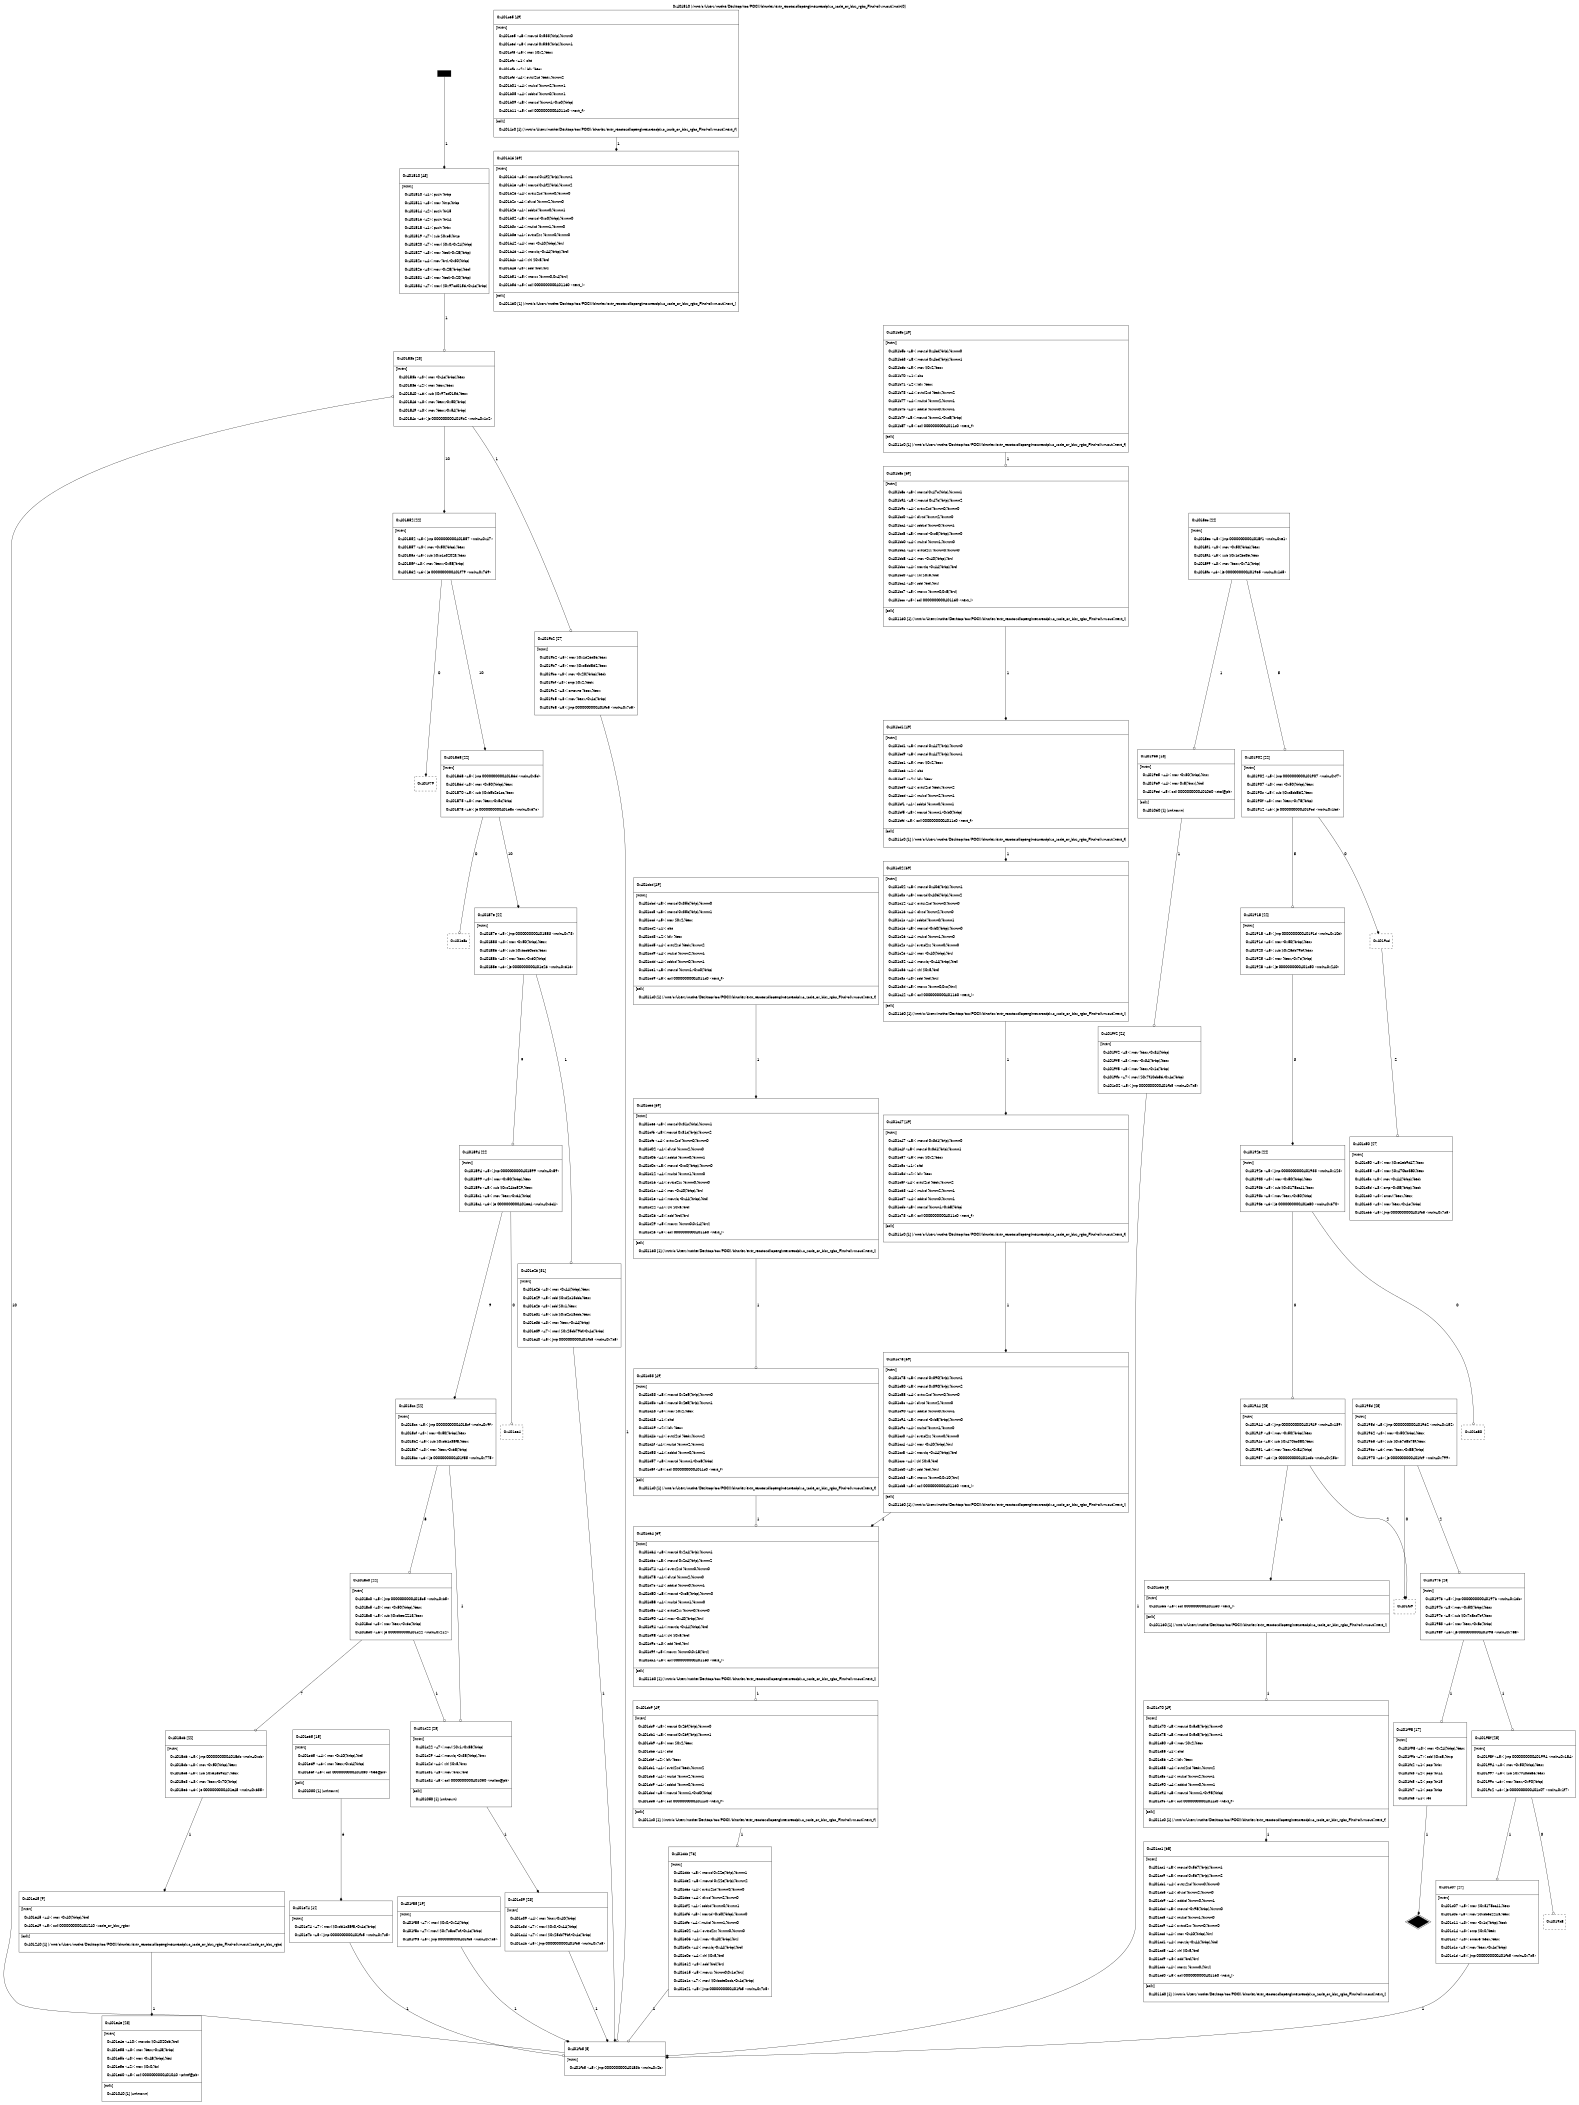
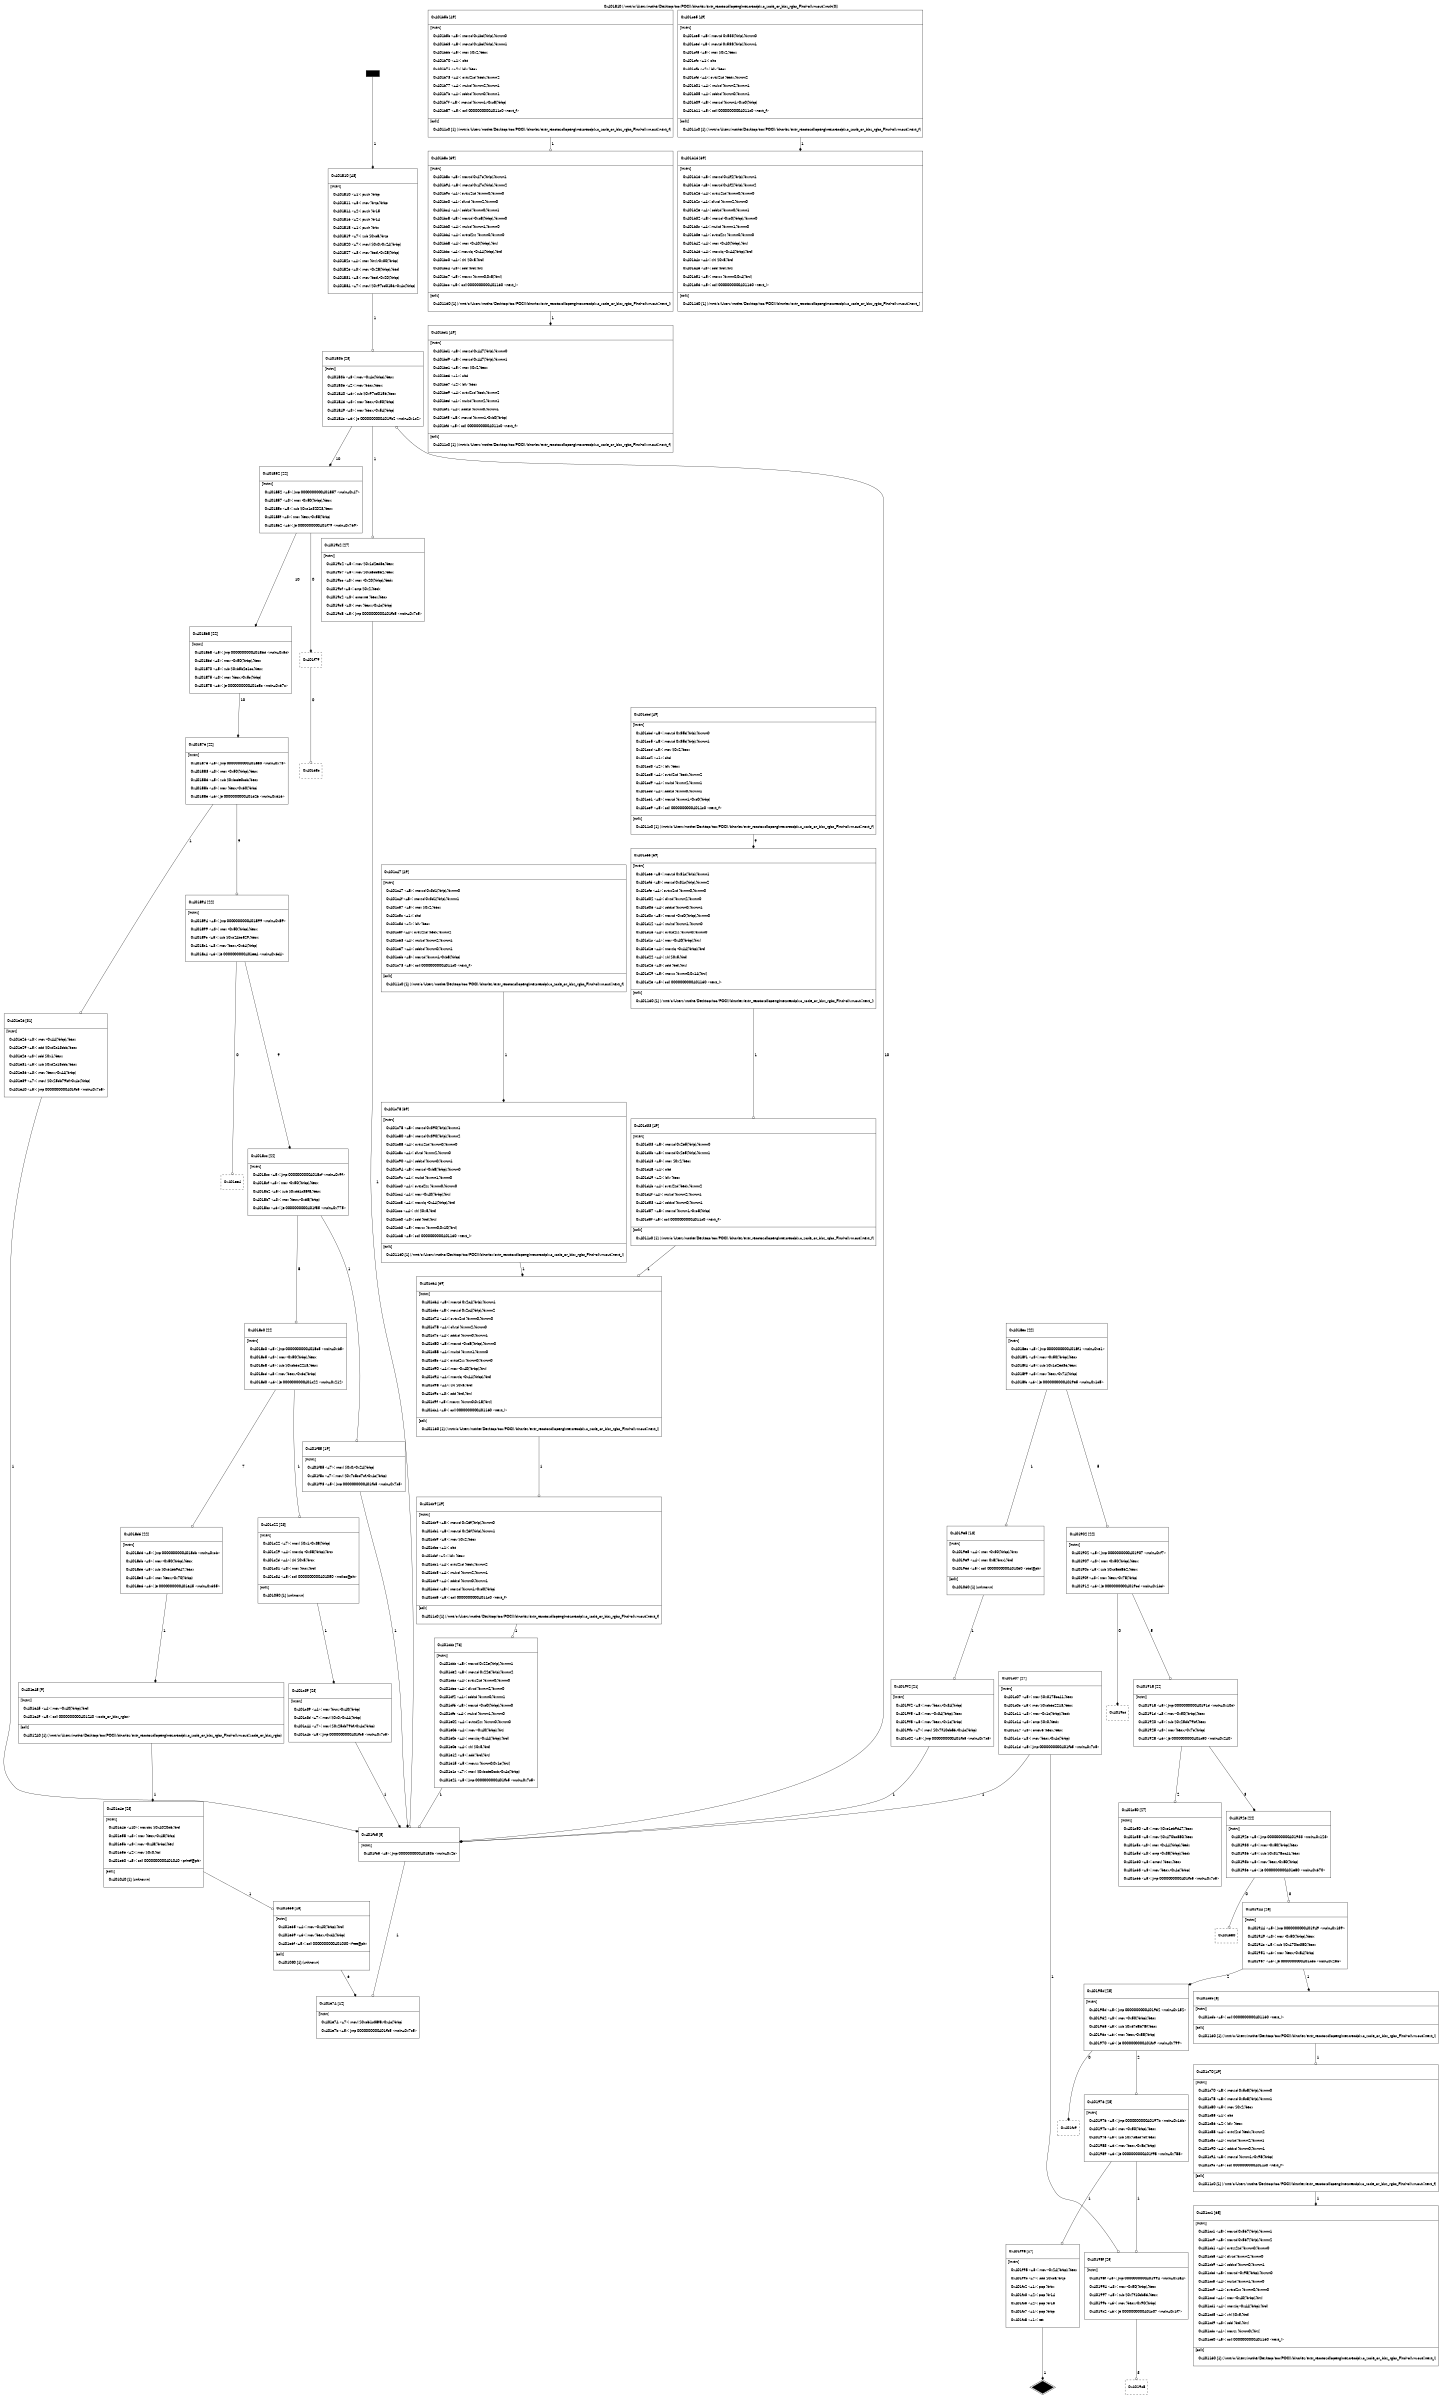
(470, 874) -> (311, 714)
(1006, 941) -> none
(1390, 1042) -> (1178, 1773)
(758, 1060) -> (755, 841)
(1377, 1519) -> (1217, 1977)
(457, 1592) -> (357, 1324)
(1507, 1838) -> (1050, 2018)
none -> (237, 1890)
(440, 2026) -> (389, 1928)
